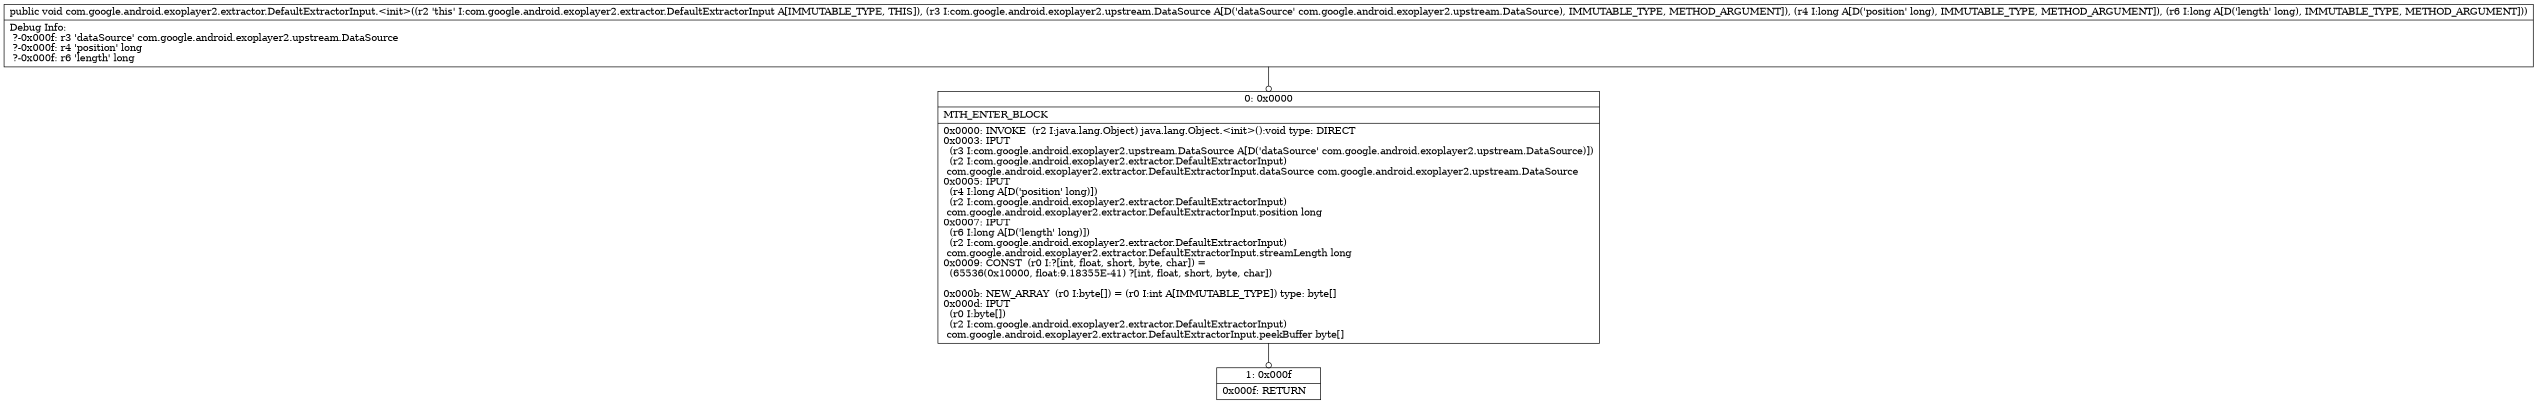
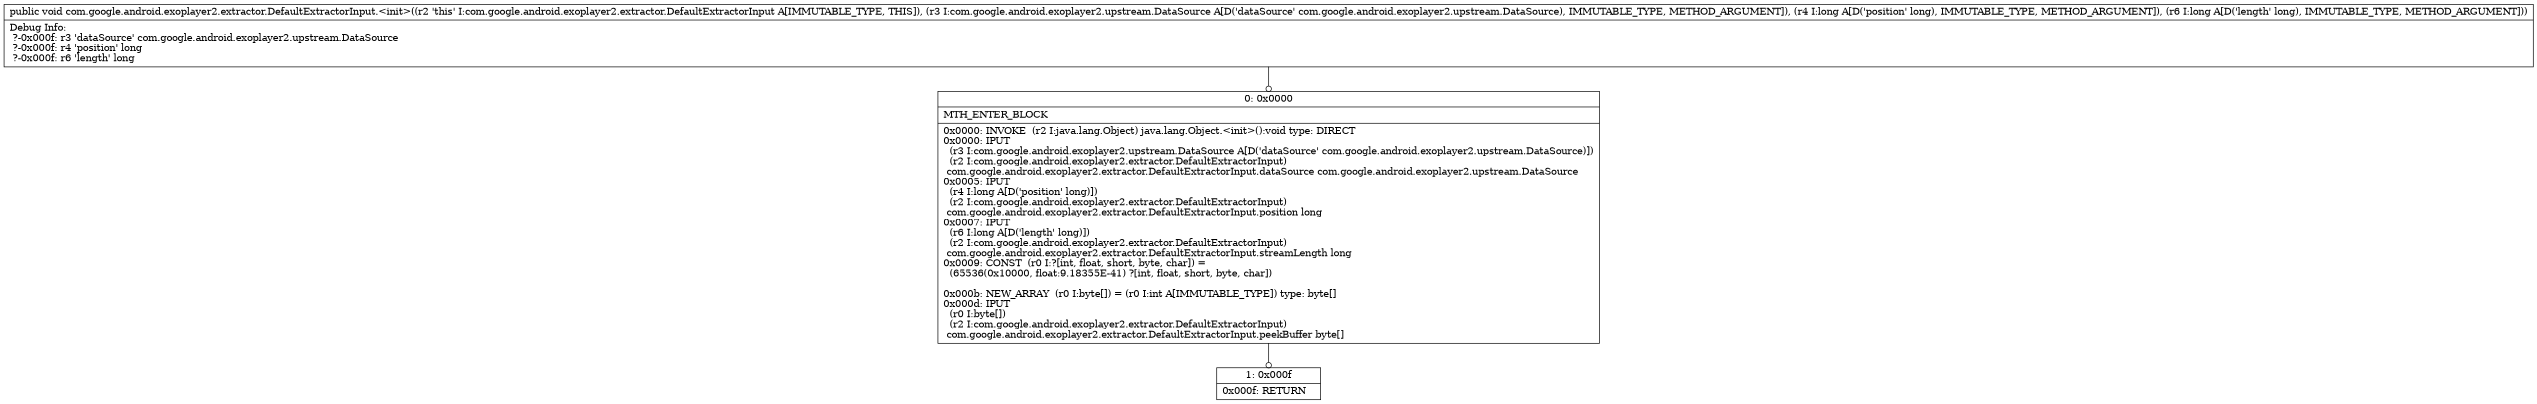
(980, 141) -> (980, 141)
